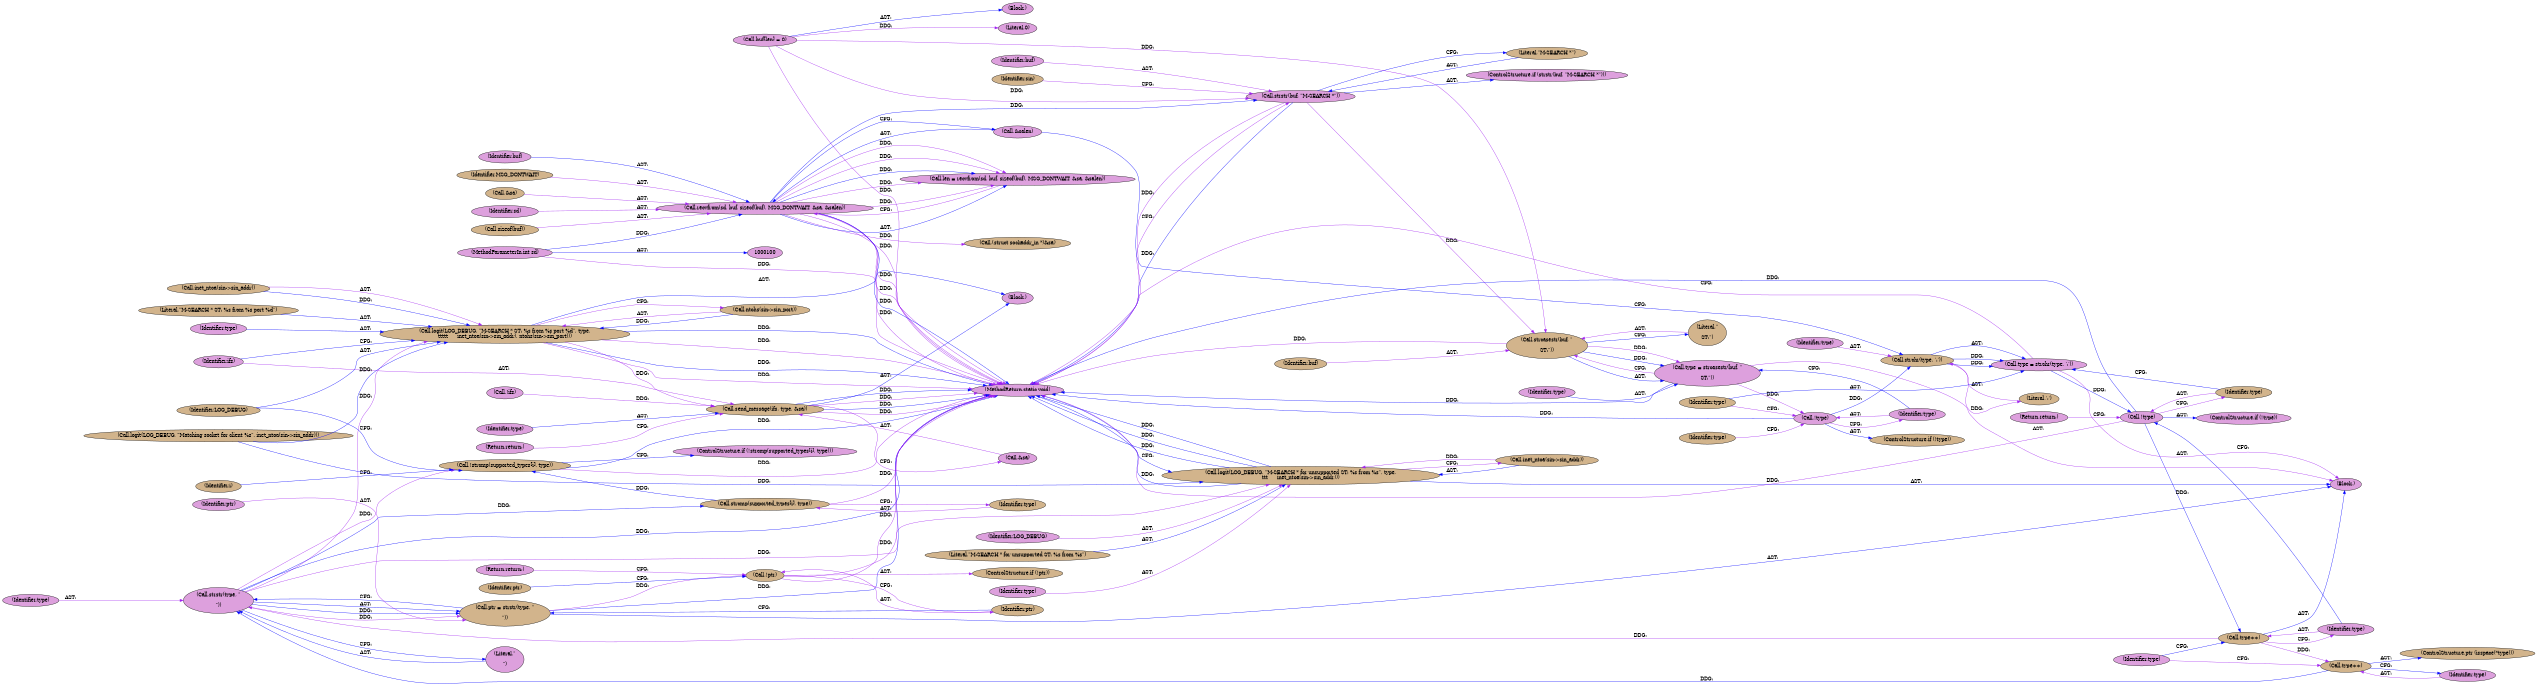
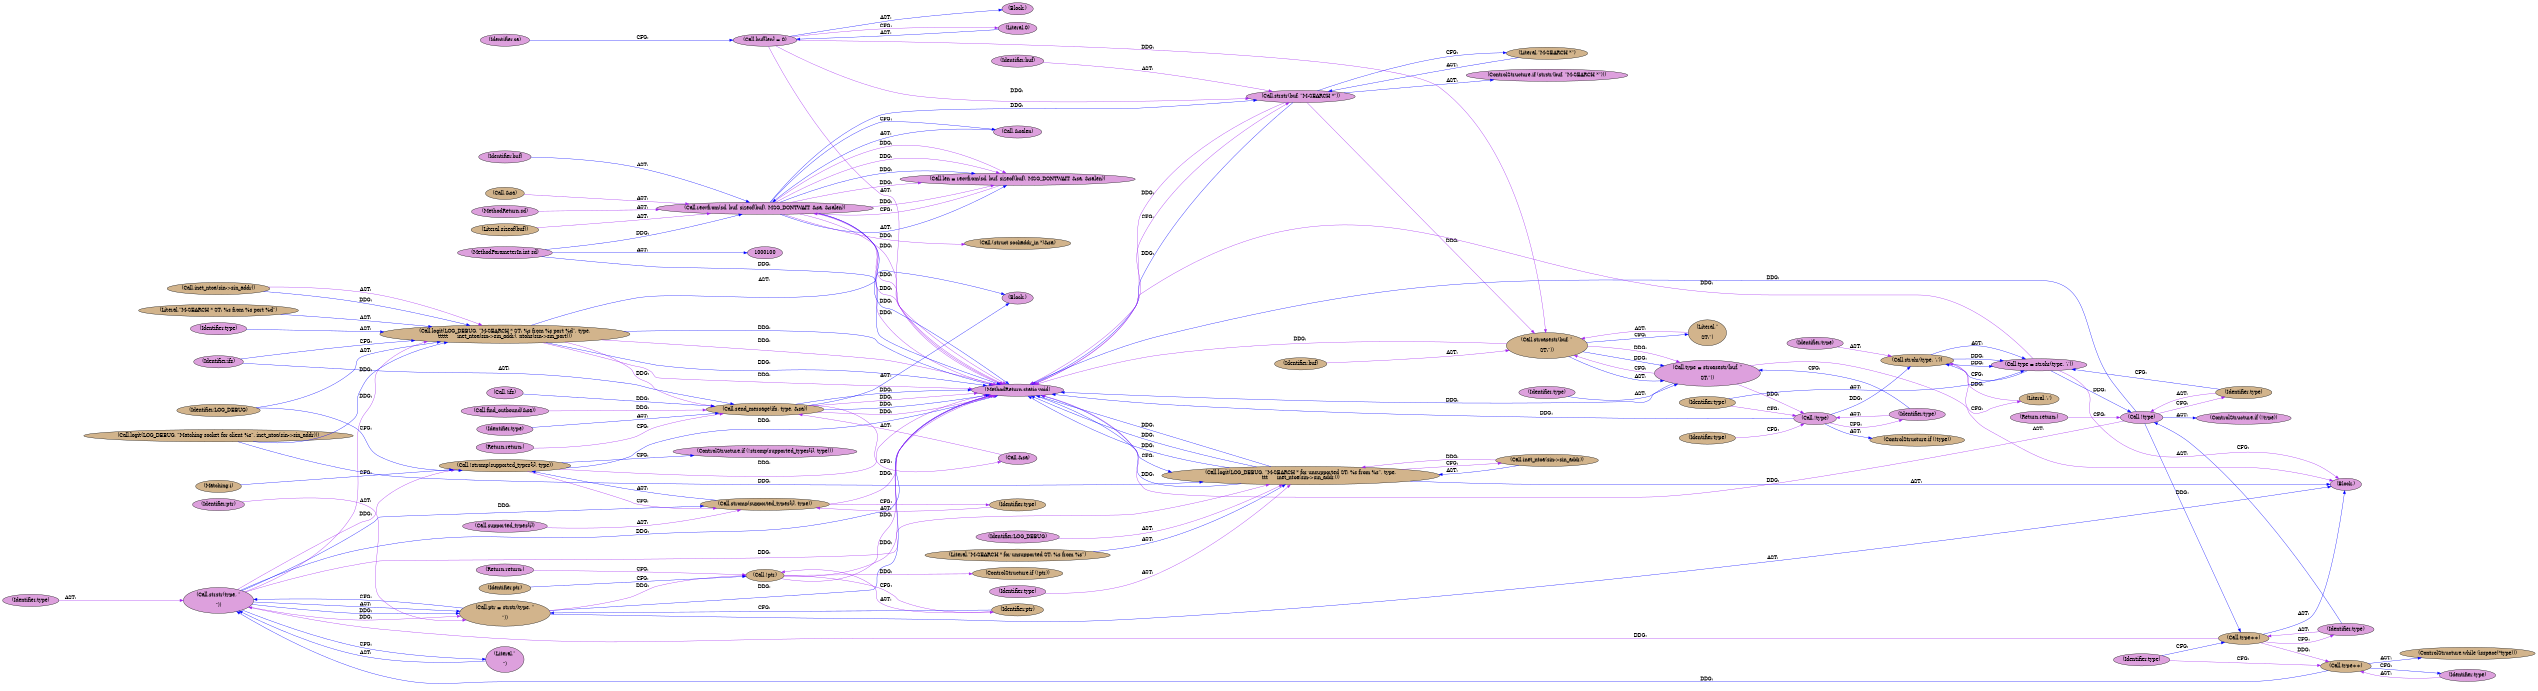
(887, 26) -> (887, 26)
none -> (899, 35)
none -> (505, 40)
(1018, 79) -> none
(505, 175) -> none
(887, 191) -> (887, 191)
(505, 212) -> (505, 212)
(505, 230) -> (505, 230)
(801, 271) -> (801, 271)
(1707, 283) -> (1707, 283)
(1422, 291) -> (1983, 380)
(765, 310) -> none
(488, 373) -> (488, 373)
(1978, 385) -> (1978, 385)
(617, 400) -> (617, 400)
(1978, 409) -> (1978, 409)
none -> (505, 411)
(219, 486) -> (219, 486)
(643, 489) -> (643, 489)
none -> (619, 498)
none -> (505, 526)
(887, 572) -> (887, 572)
(2467, 653) -> (2467, 653)
